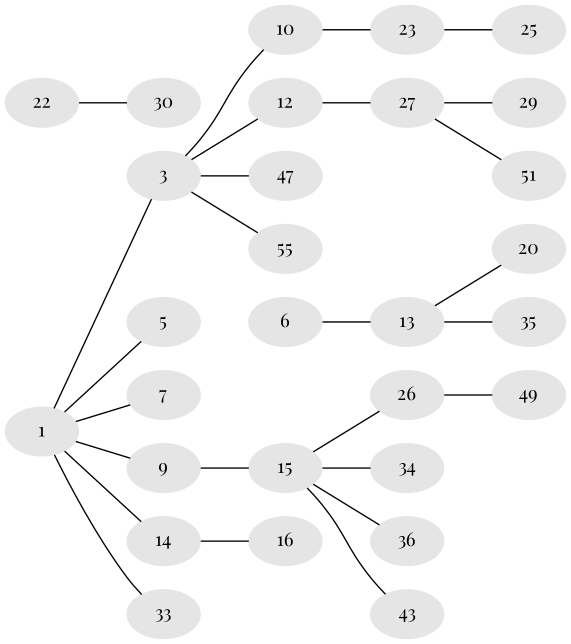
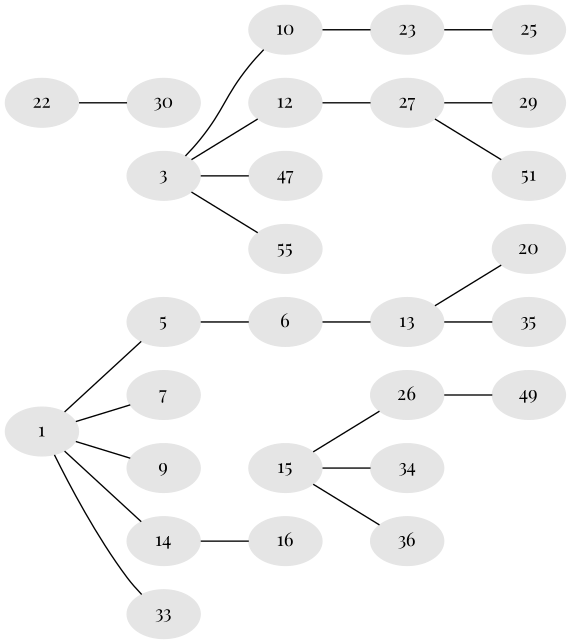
(103, 304) -> none
none -> (225, 322)
(225, 468) -> none
(407, 614) -> none
